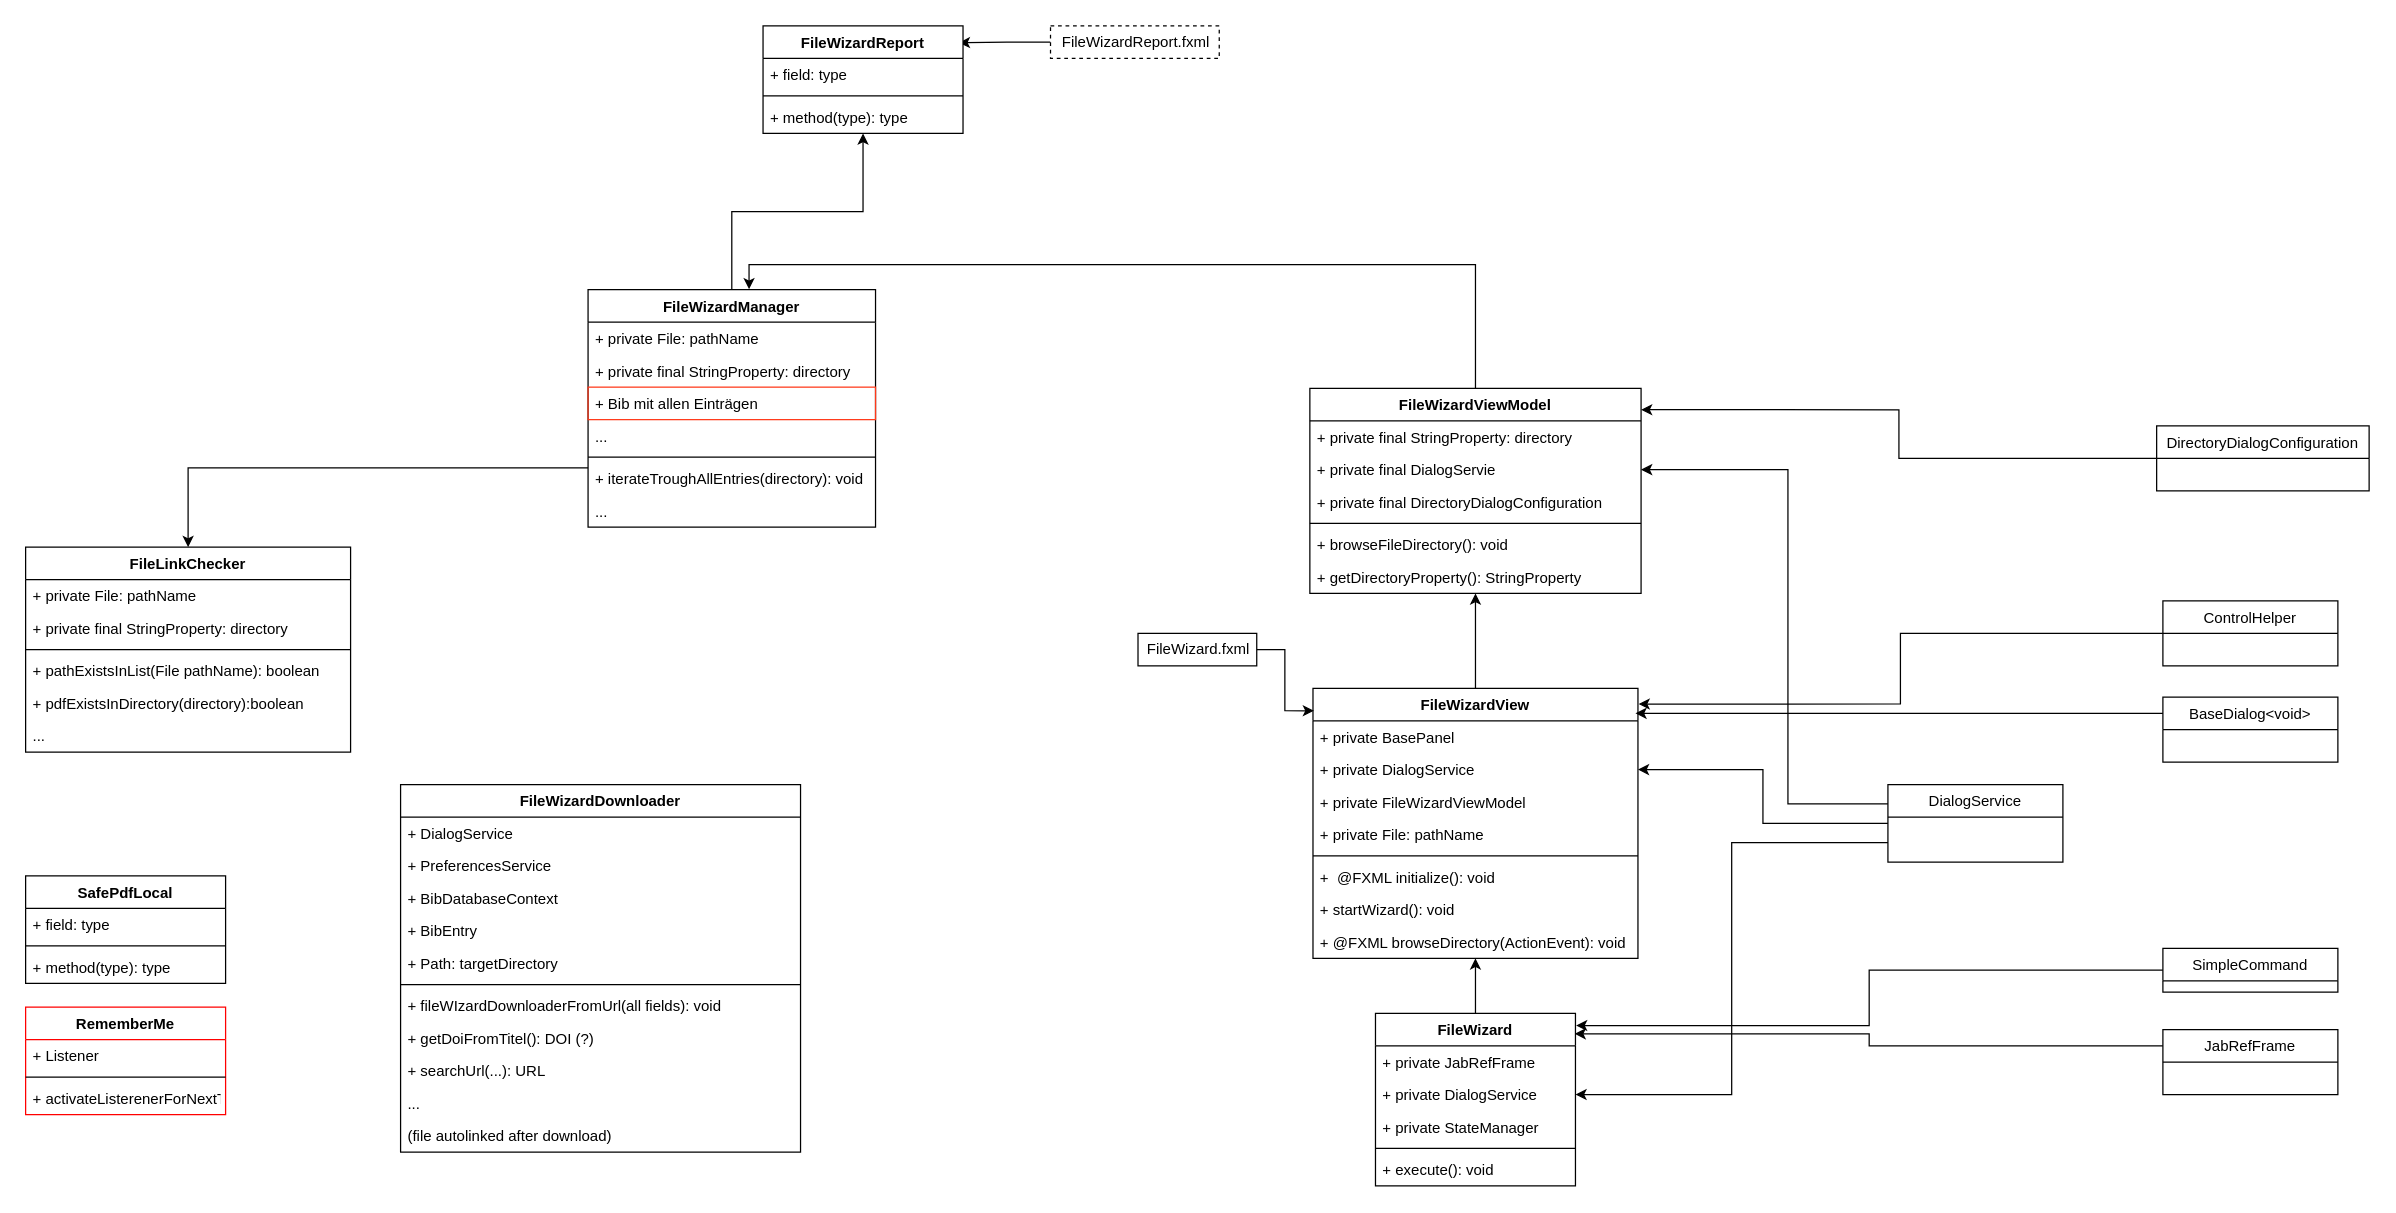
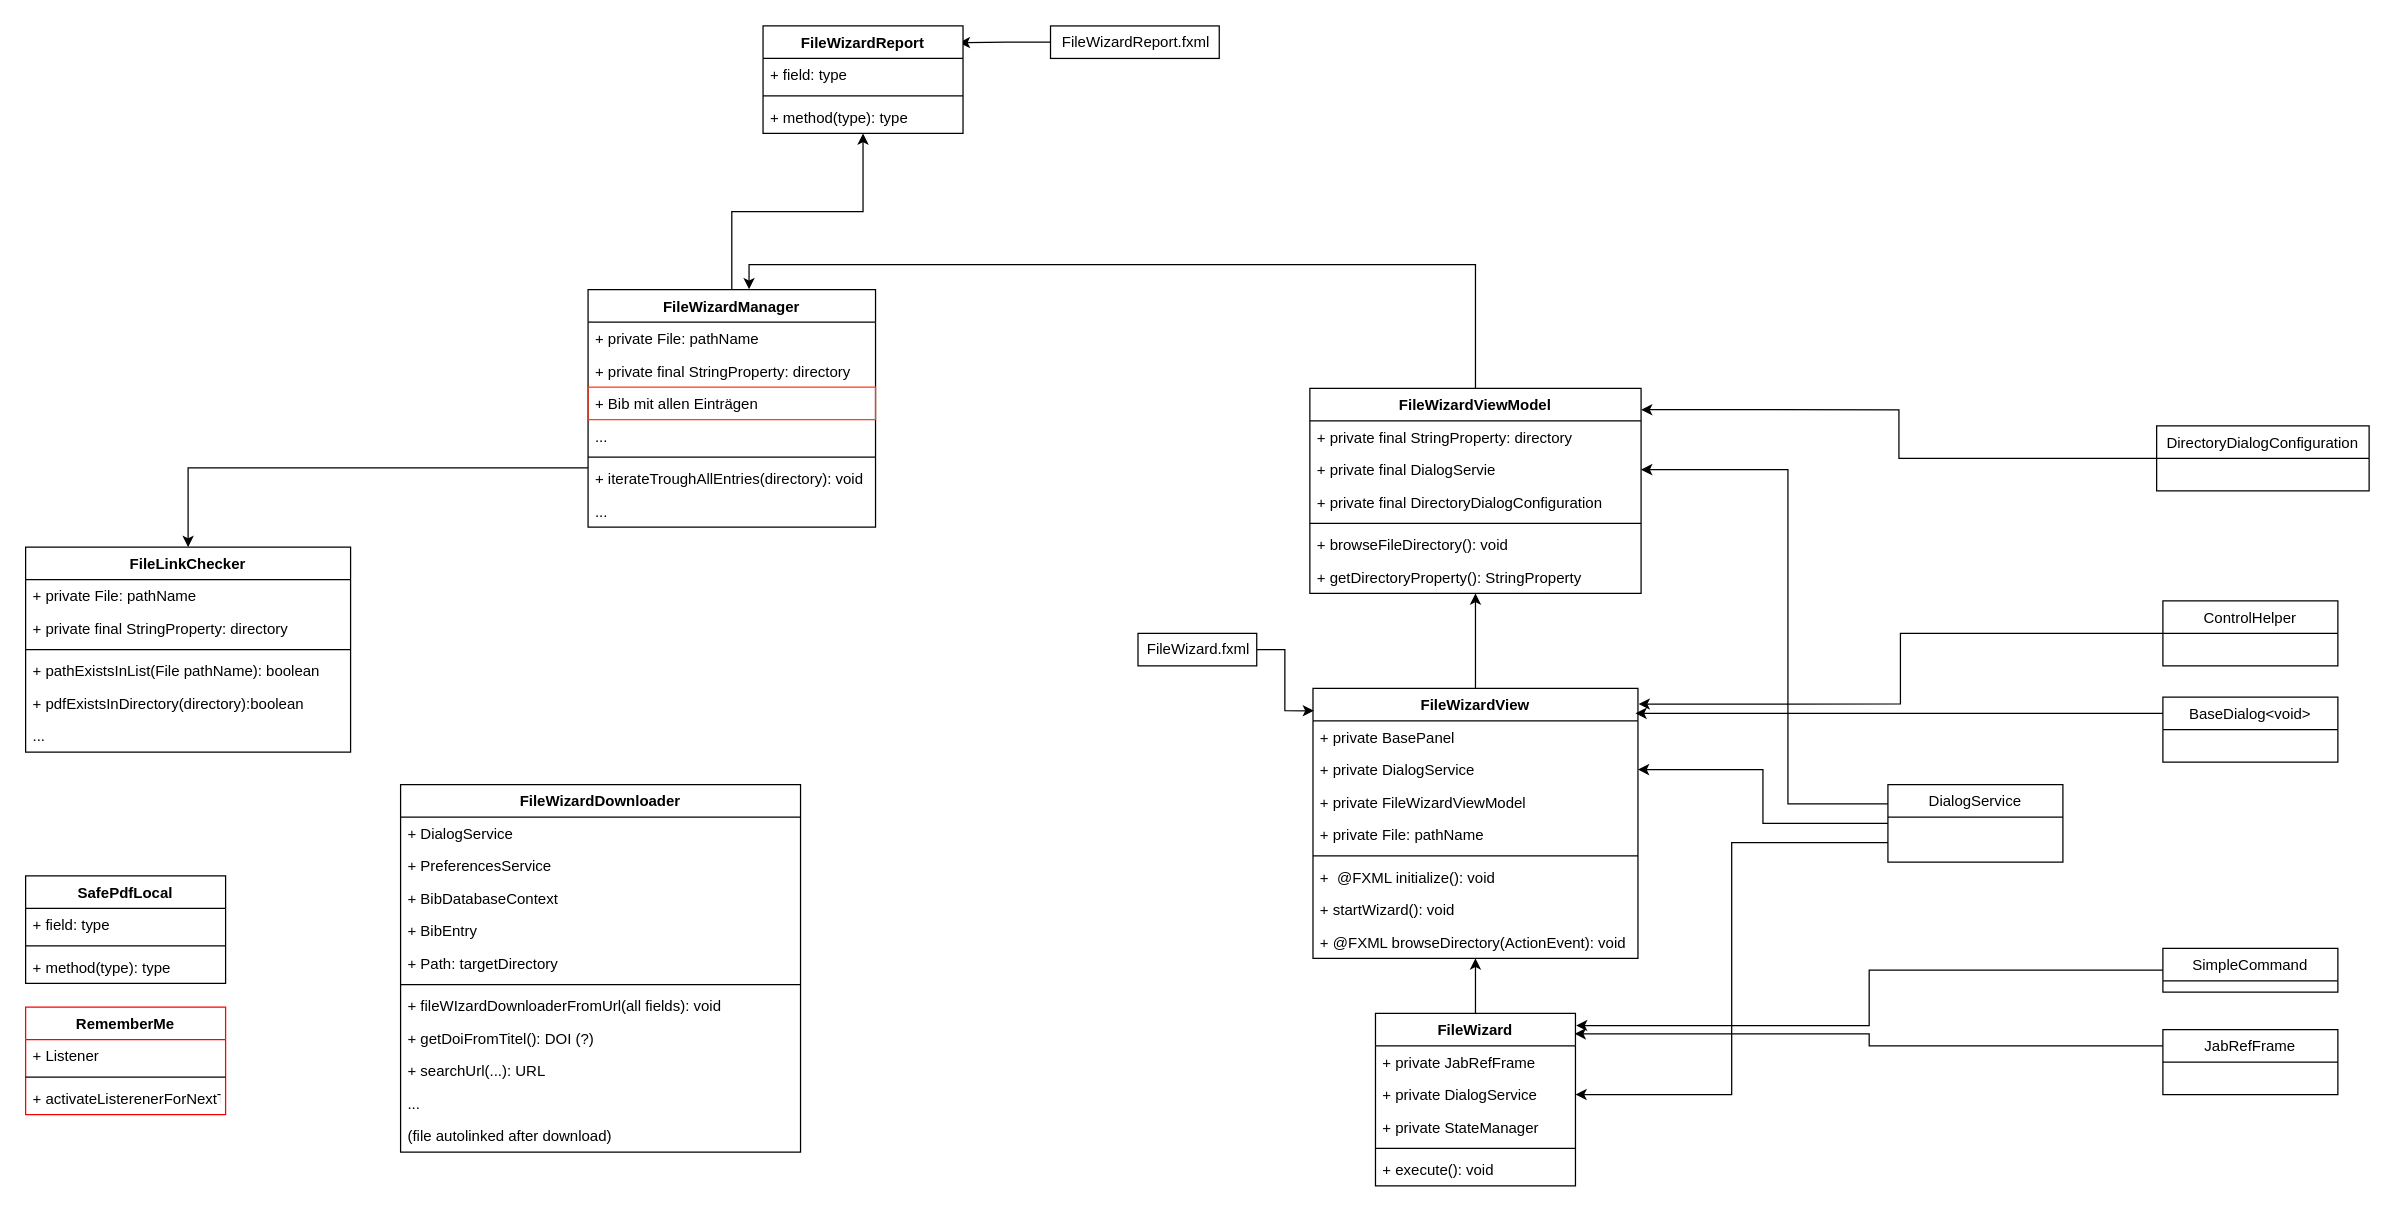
(1135, 42) -> (1135, 42)
